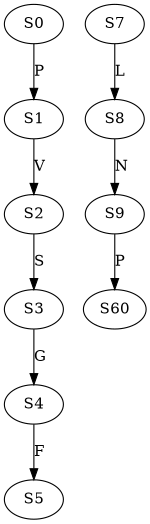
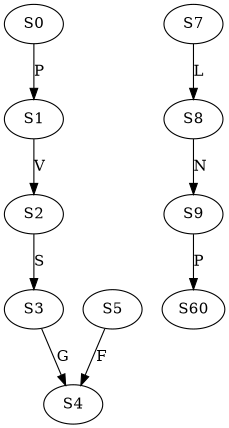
(34, 446) -> (95, 352)
